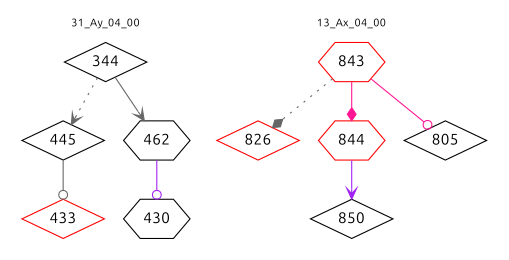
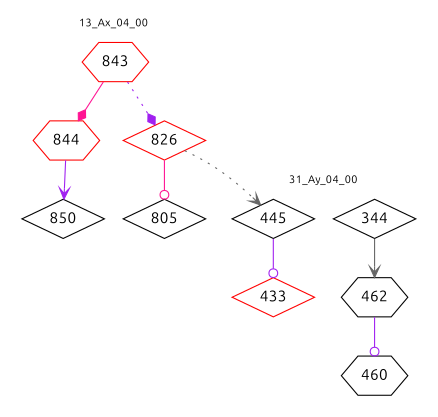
(87, 96) -> (231, 179)
(308, 99) -> (138, 98)
(398, 100) -> (164, 175)
(63, 175) -> (273, 254)
(157, 219) -> (375, 376)
